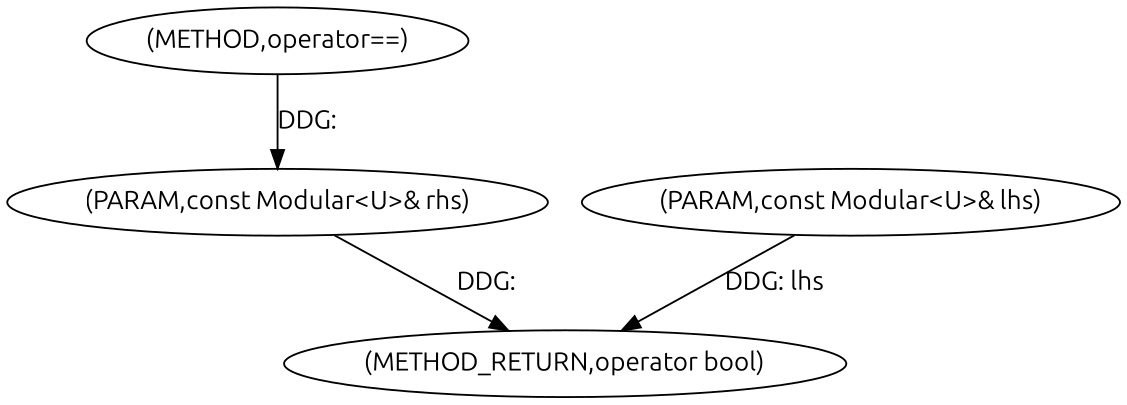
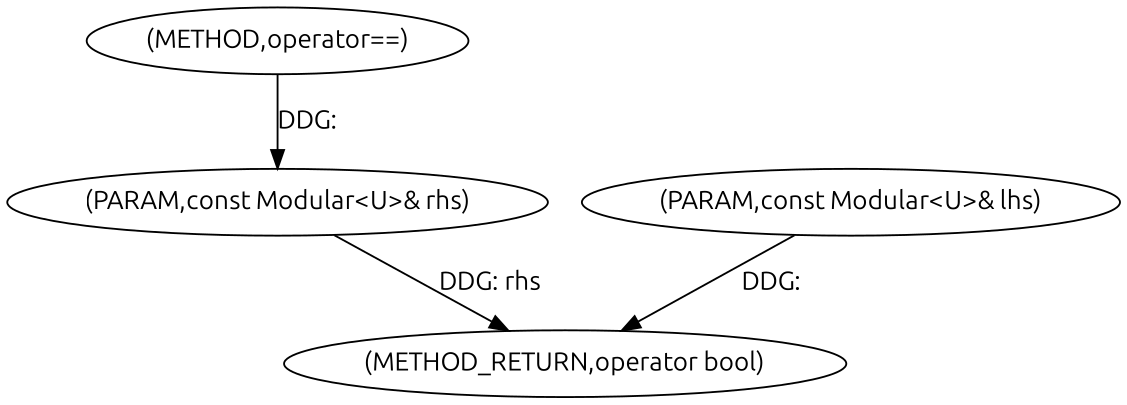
(490, 283) -> (490, 283)
(775, 283) -> (775, 283)
